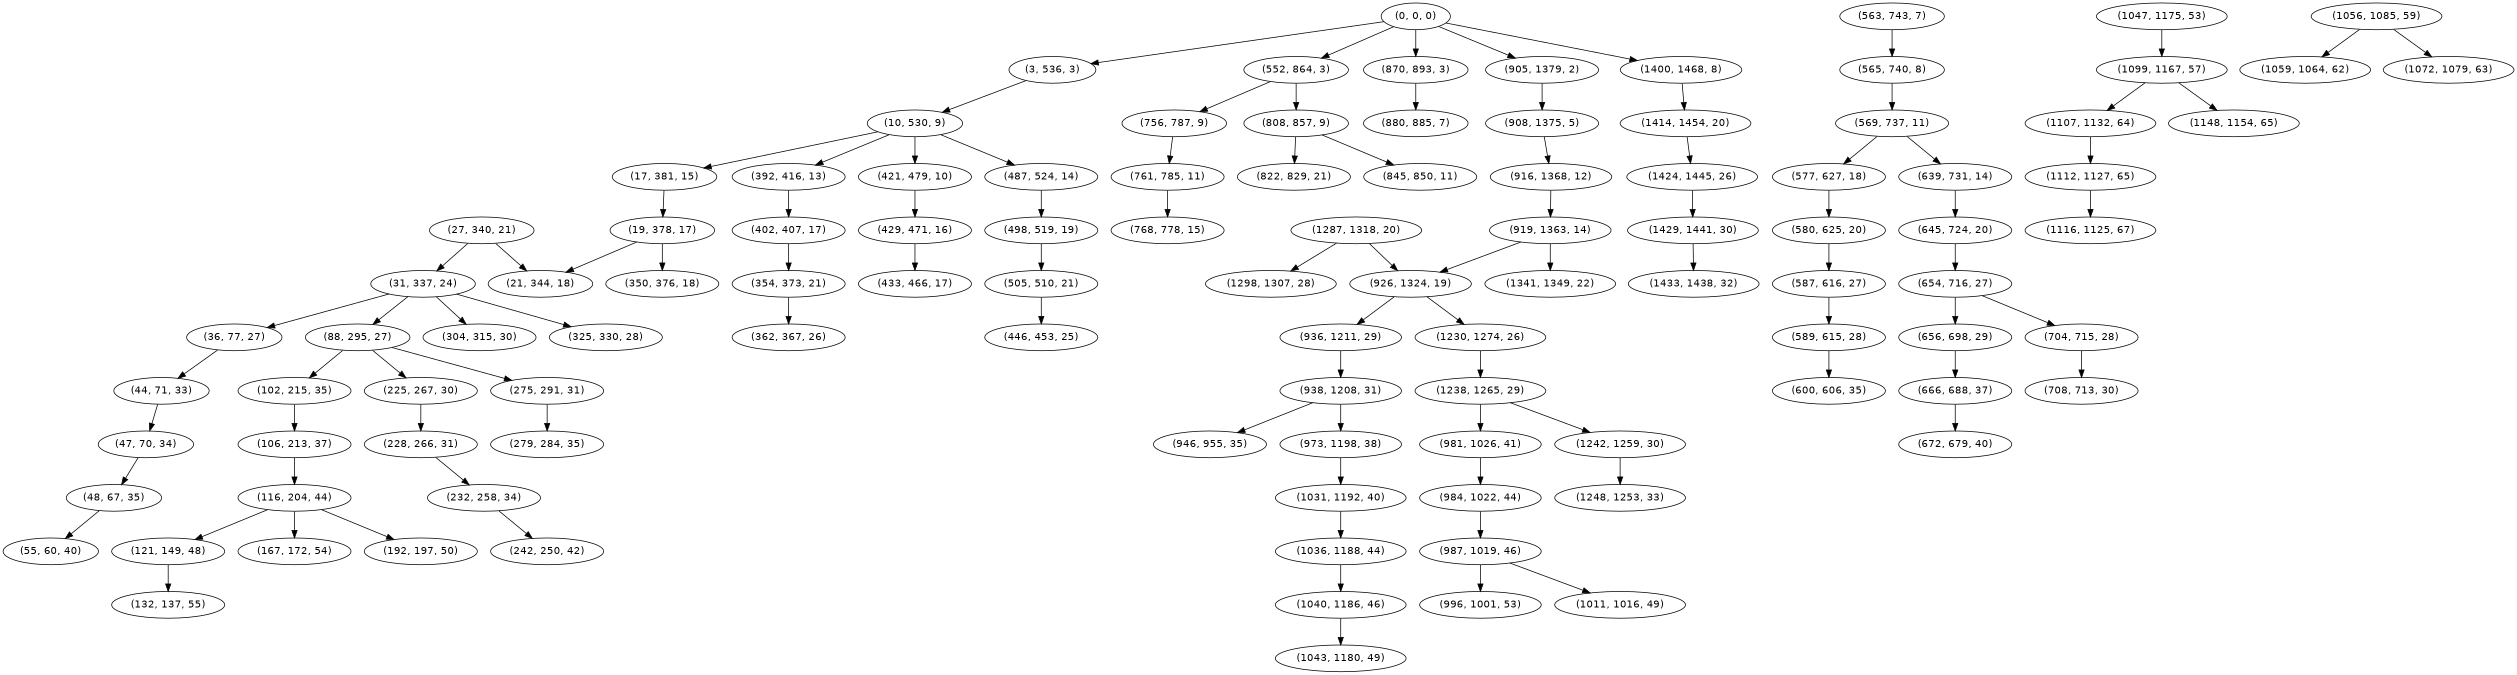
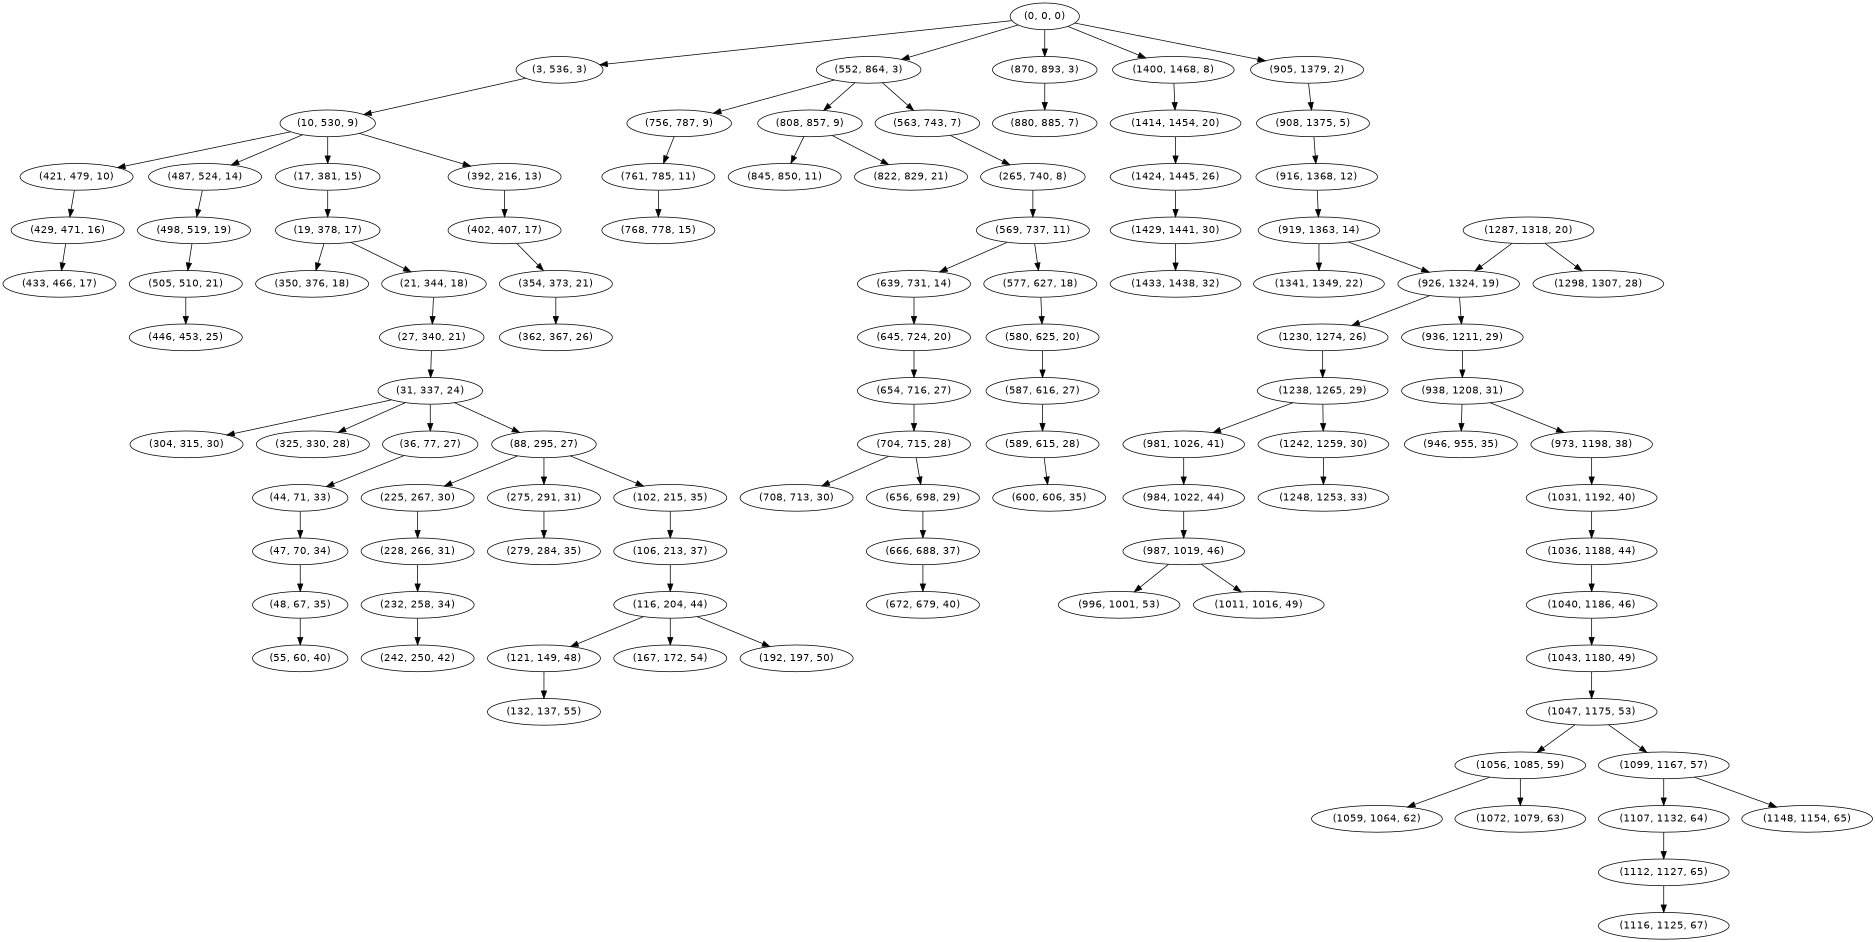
(1892, 70) -> (1033, 177)
none -> (895, 94)
(789, 177) -> (505, 177)
(508, 255) -> (433, 307)
(1955, 307) -> (918, 467)
none -> (1592, 681)
none -> (1559, 736)
